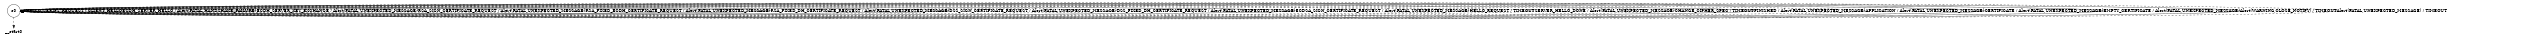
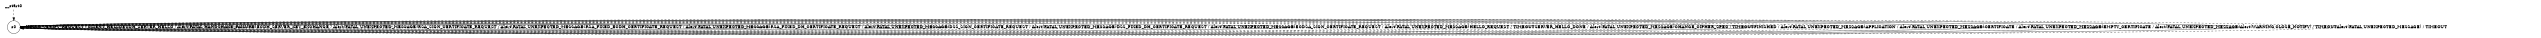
(14, 21) -> (14, 14)
